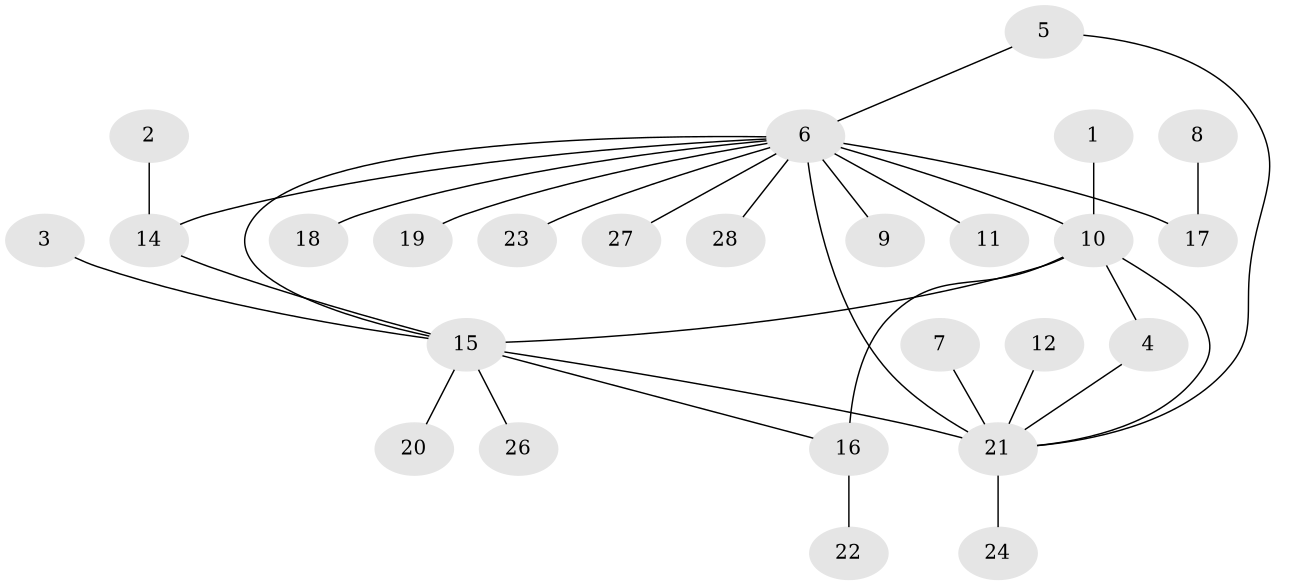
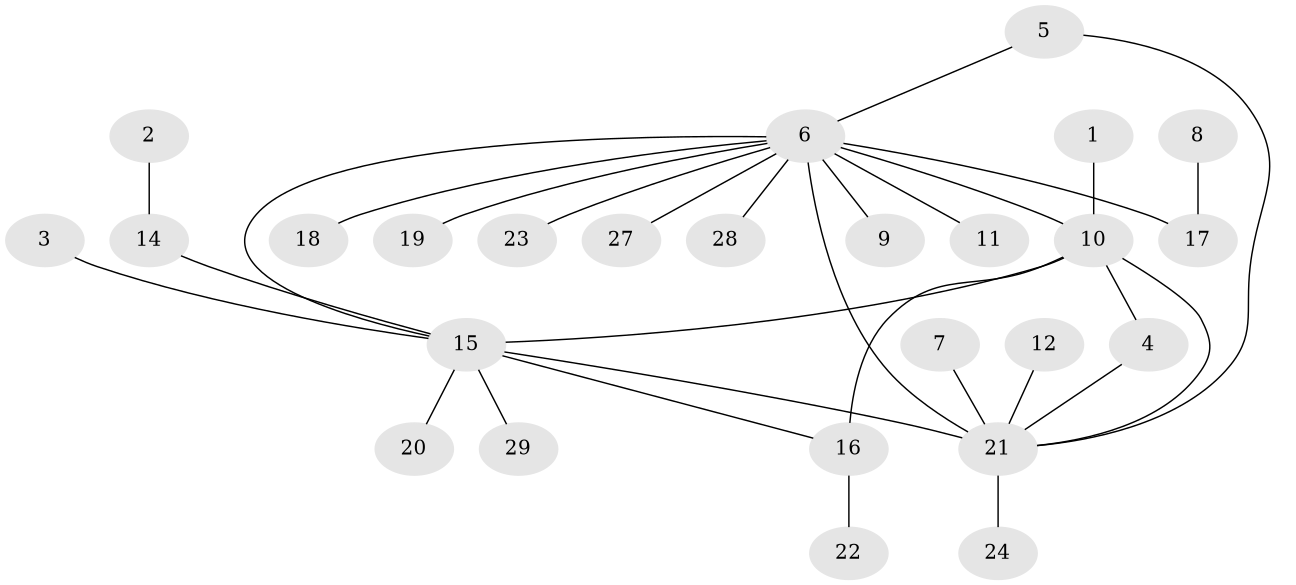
(471, 165) -> none
(519, 449) -> (519, 449)
